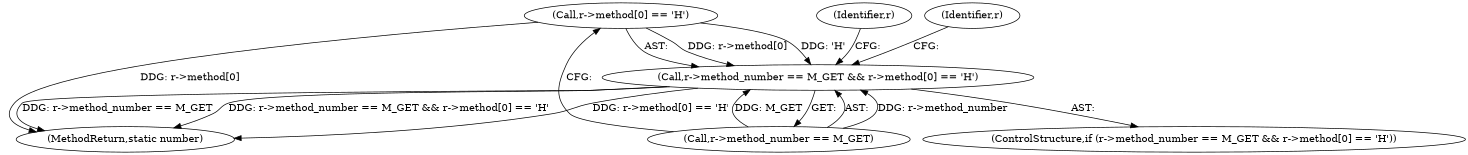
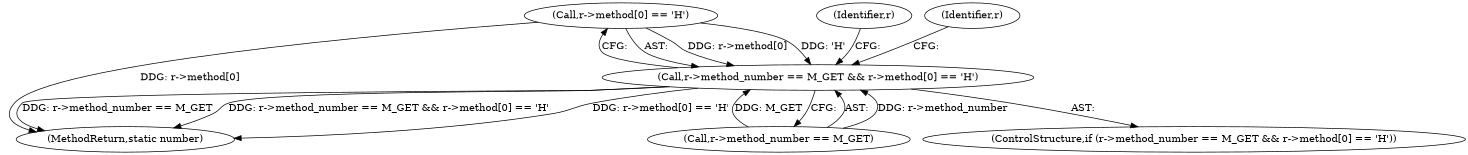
(825, 108) -> (825, 108)
(574, 116) -> (629, 61)
